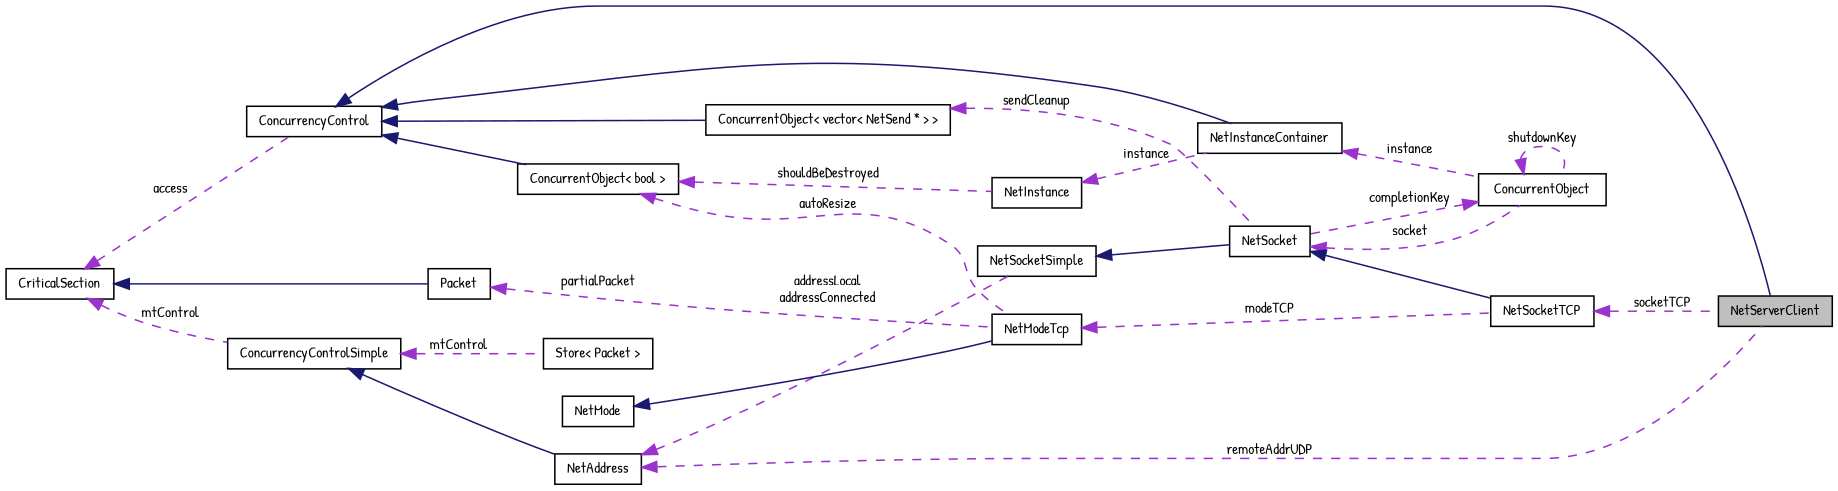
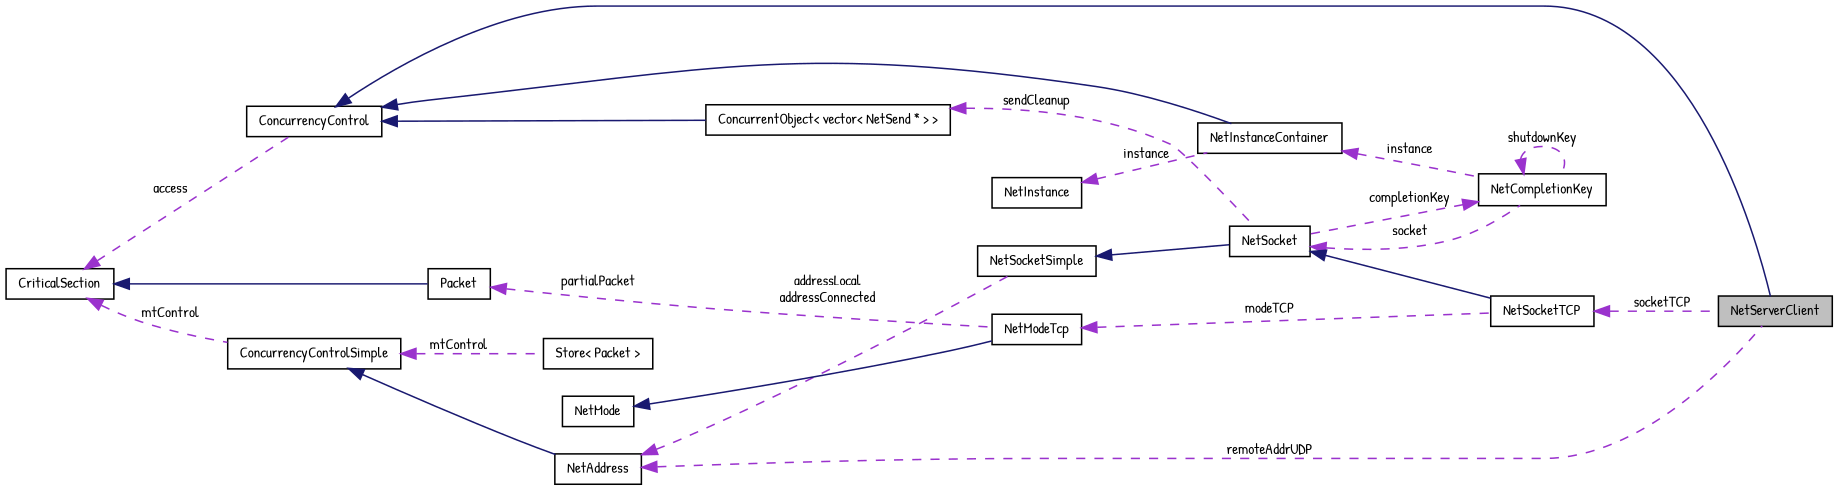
(598, 179) -> none
(1542, 190) -> (1542, 190)
